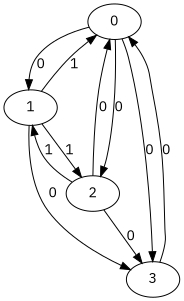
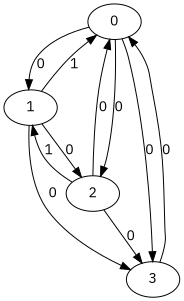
(70, 151) -> (70, 151)
